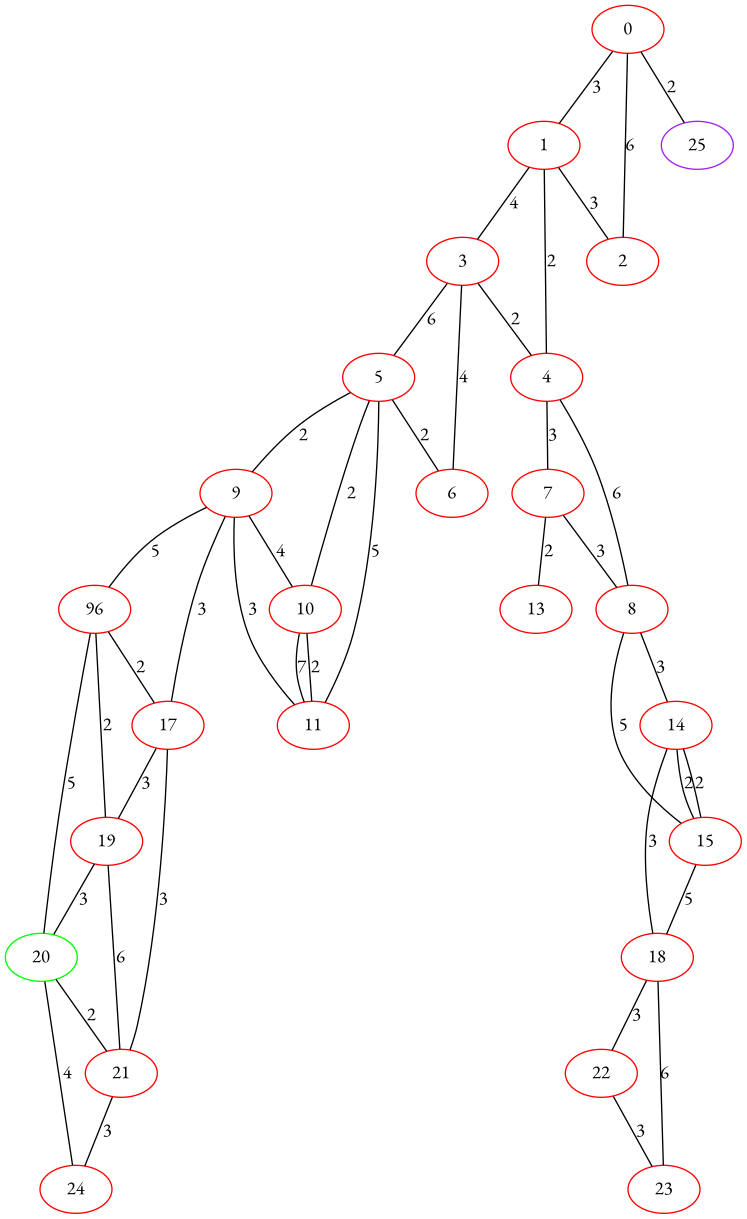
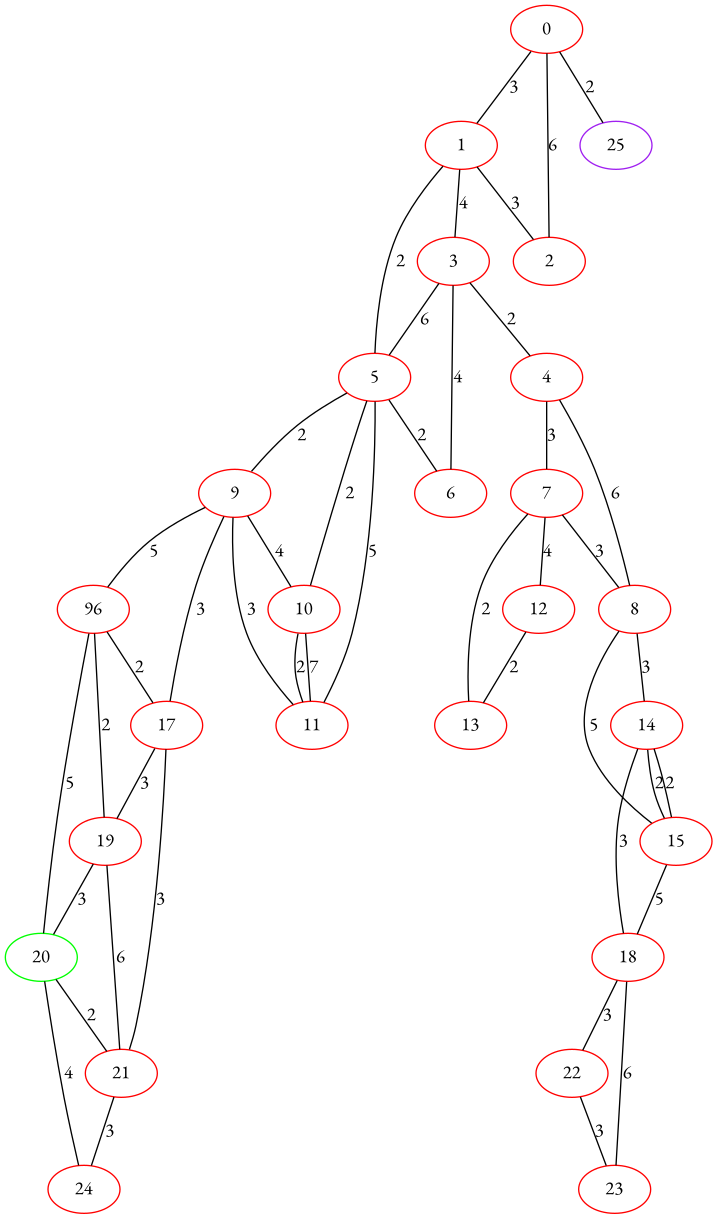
(545, 261) -> (390, 253)
none -> (539, 609)
